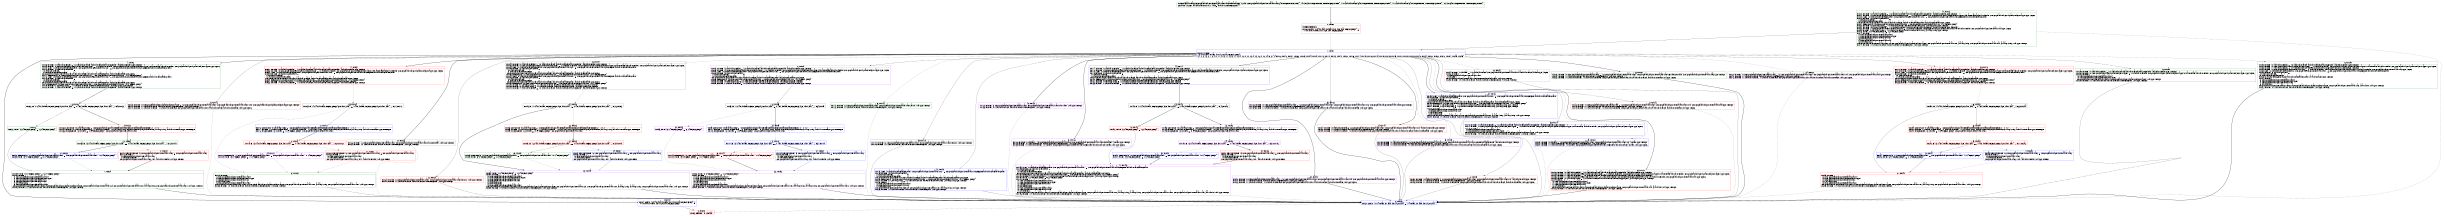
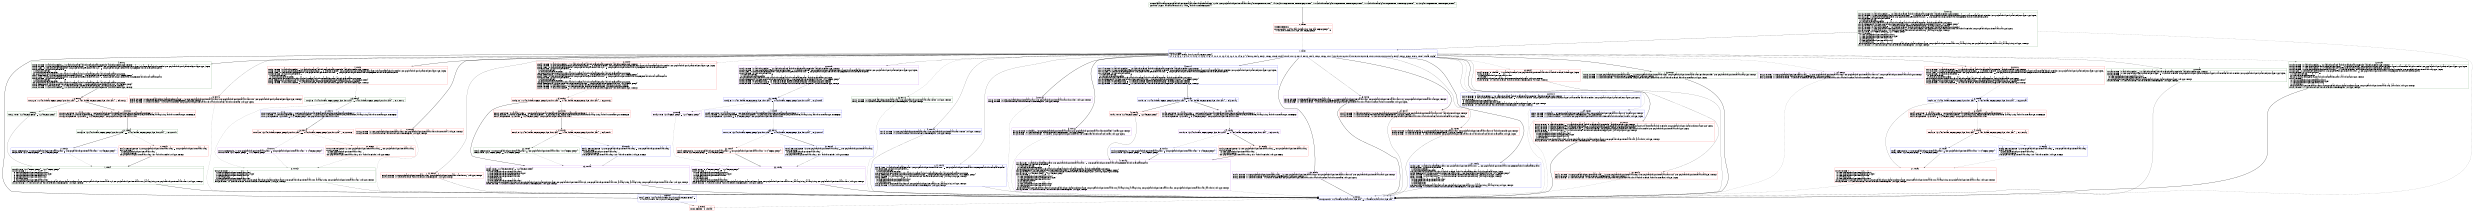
(1449, 143) -> none
(1557, 180) -> (1541, 132)
(1025, 185) -> (1026, 181)
